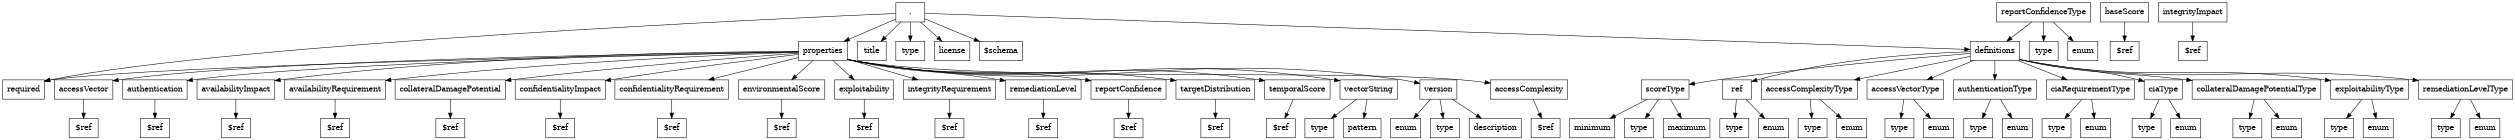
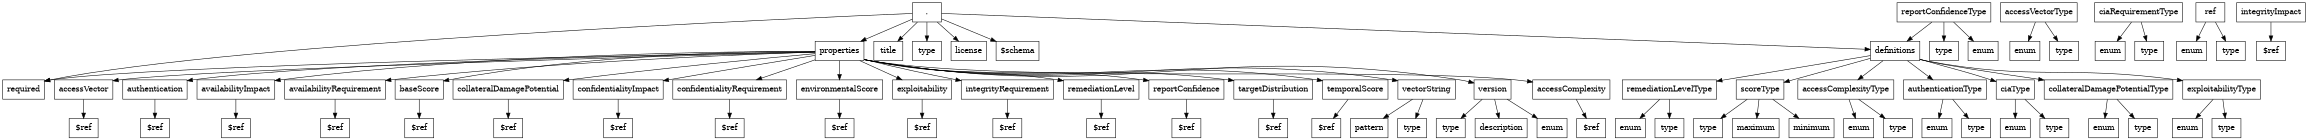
none -> (631, 58)
(1863, 60) -> none
(1953, 69) -> none
(2040, 69) -> none
